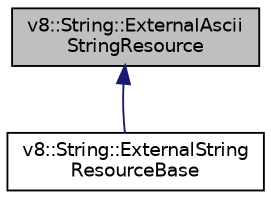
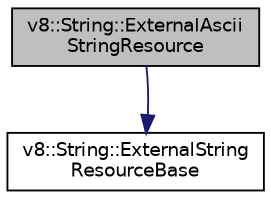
(123, 109) -> (148, 90)
